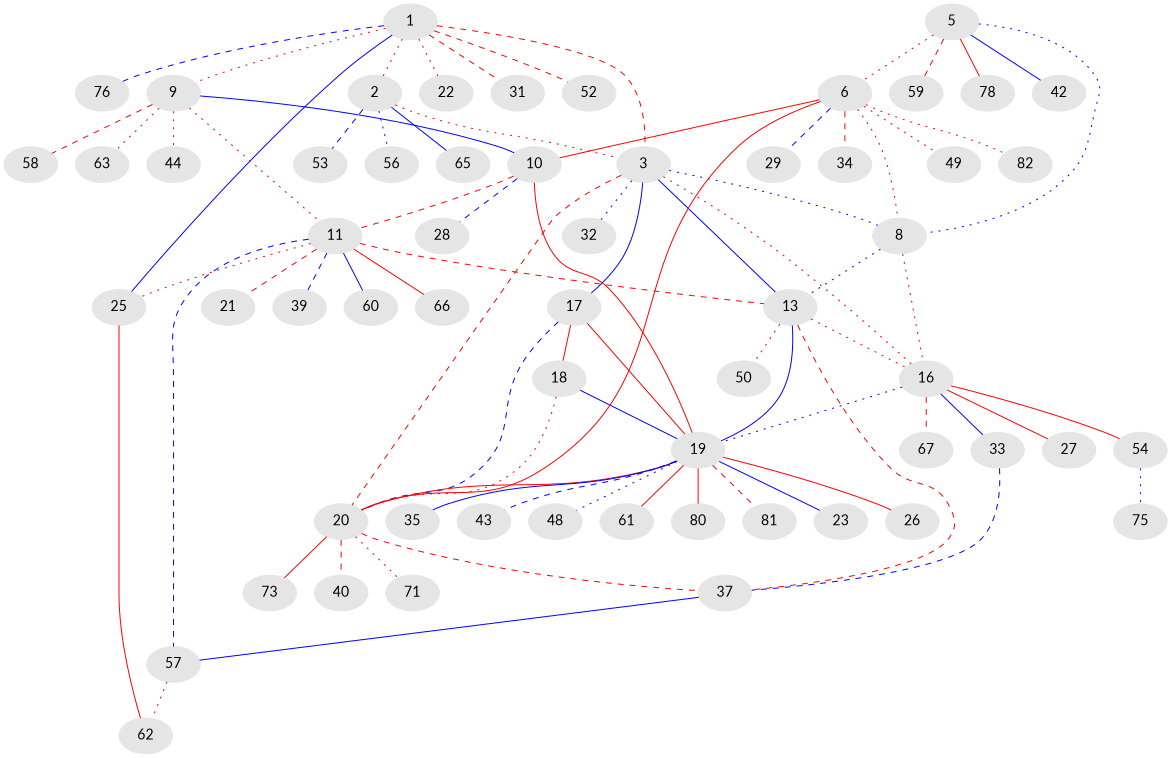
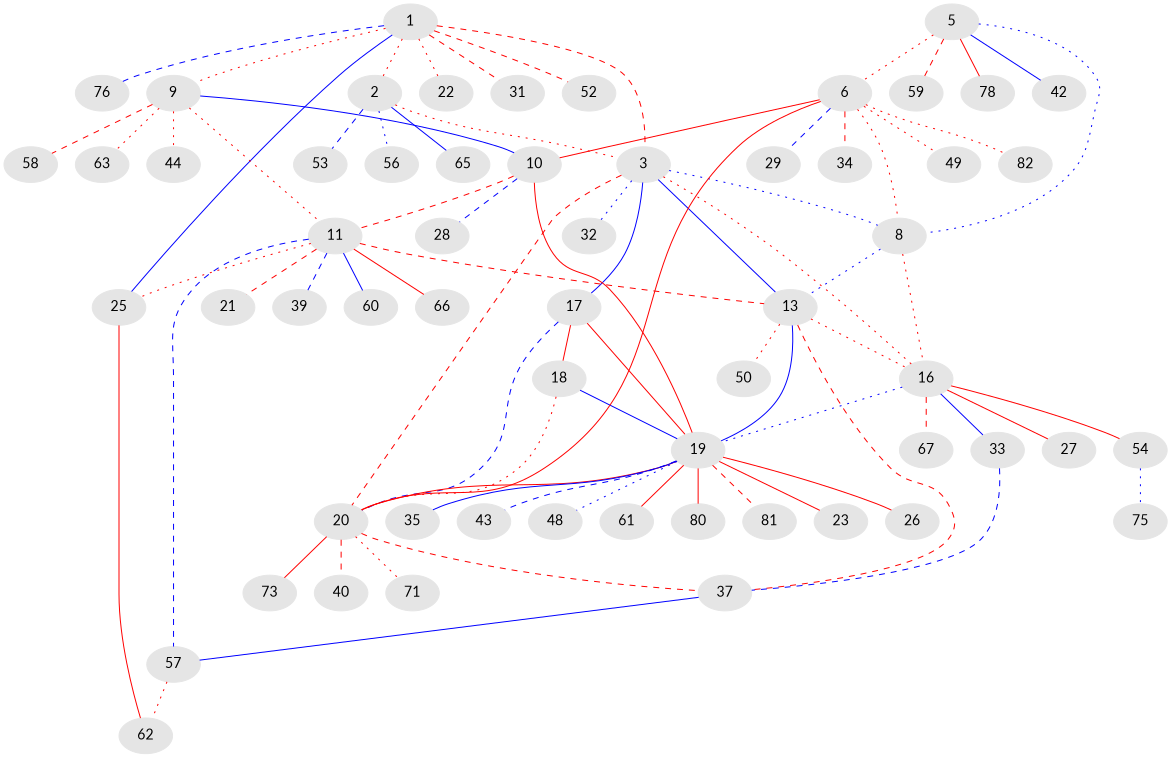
(769, 486) -> (769, 486)
